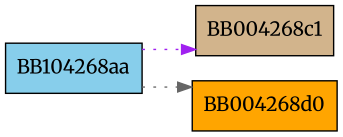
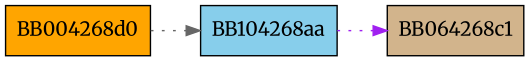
(265, 31) -> (456, 31)
(160, 87) -> (168, 31)
